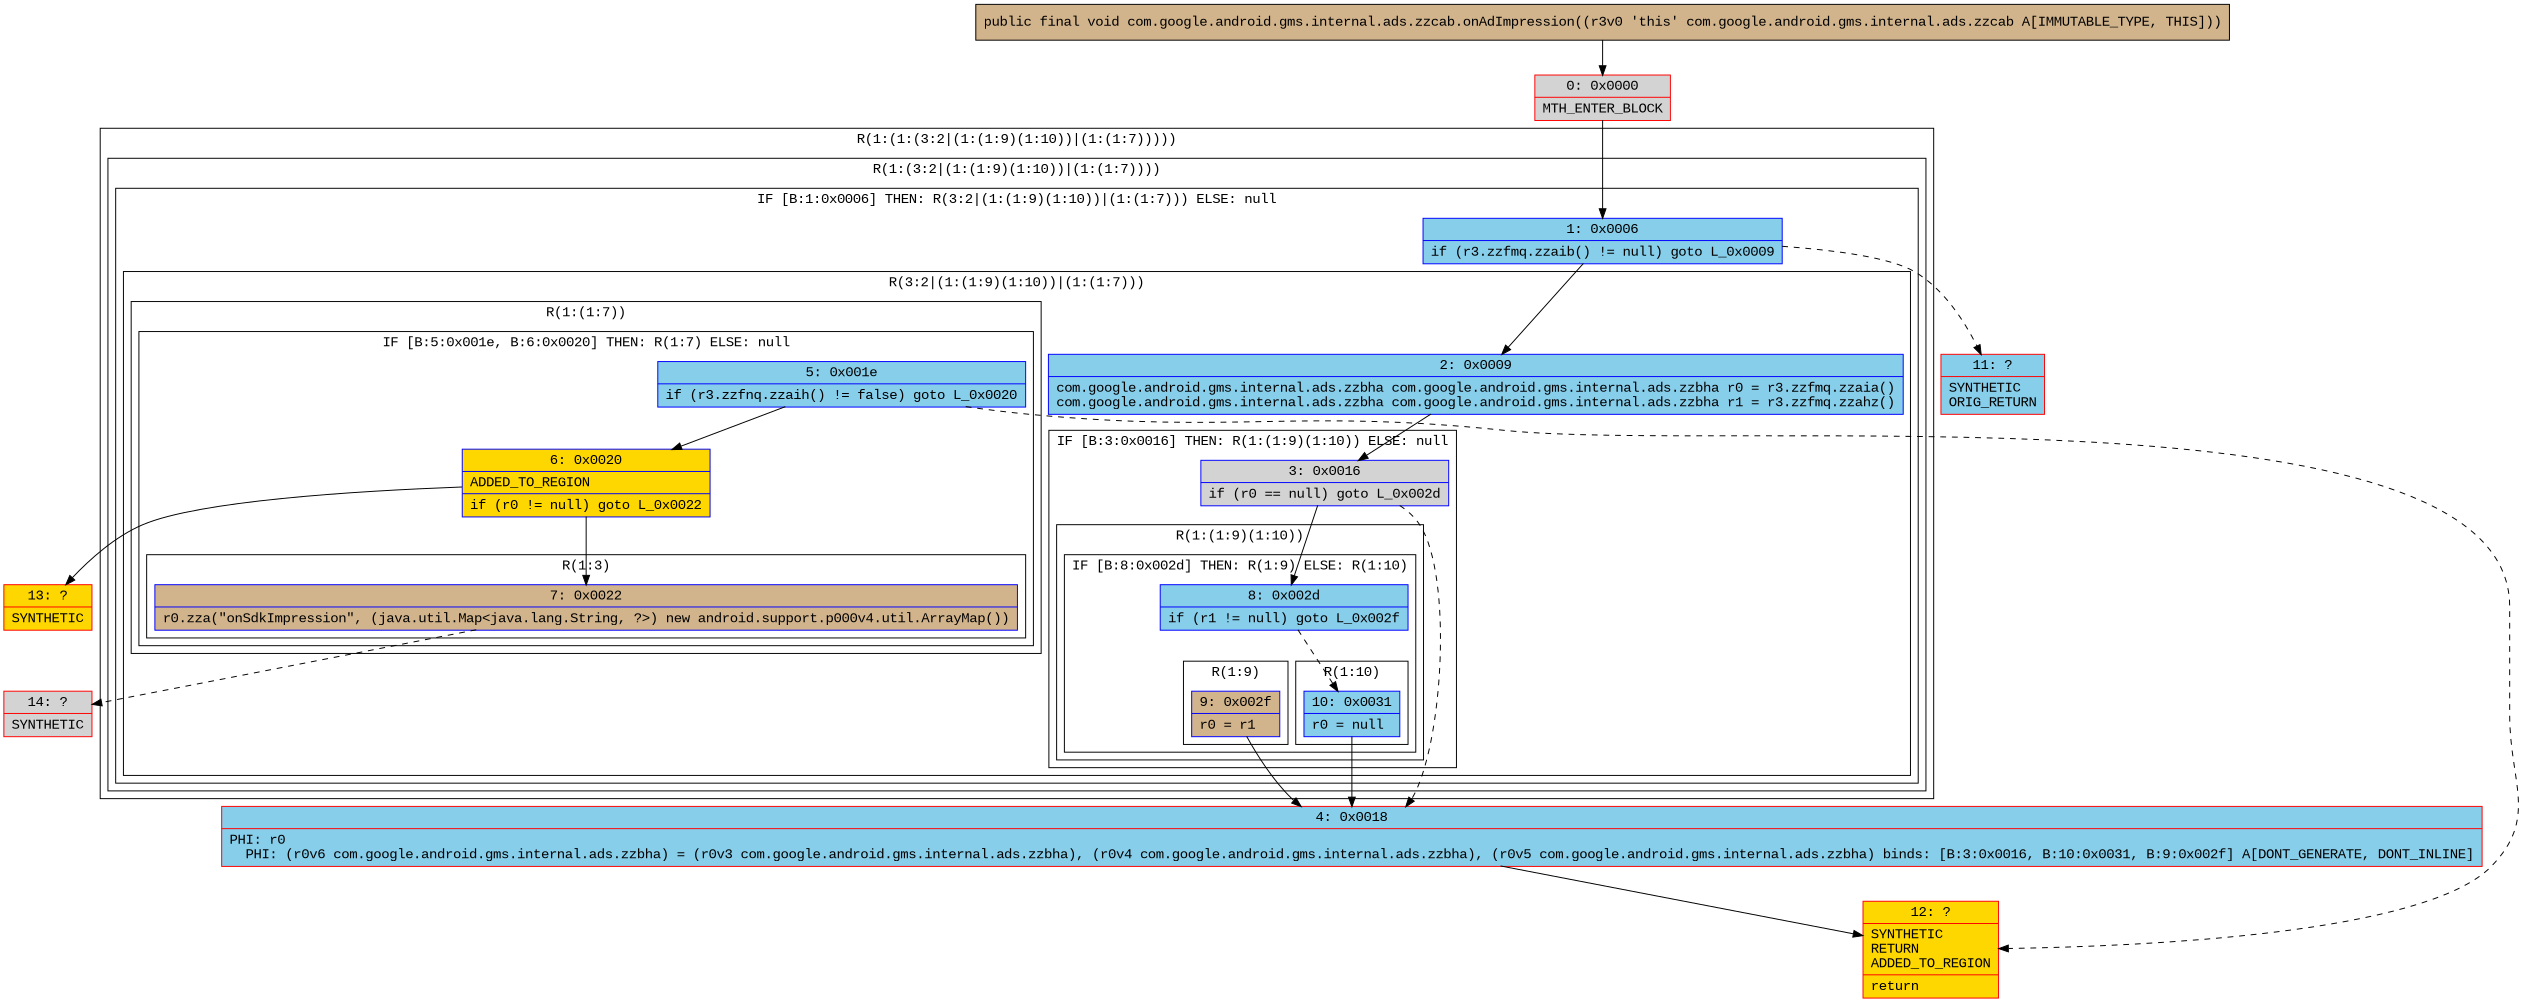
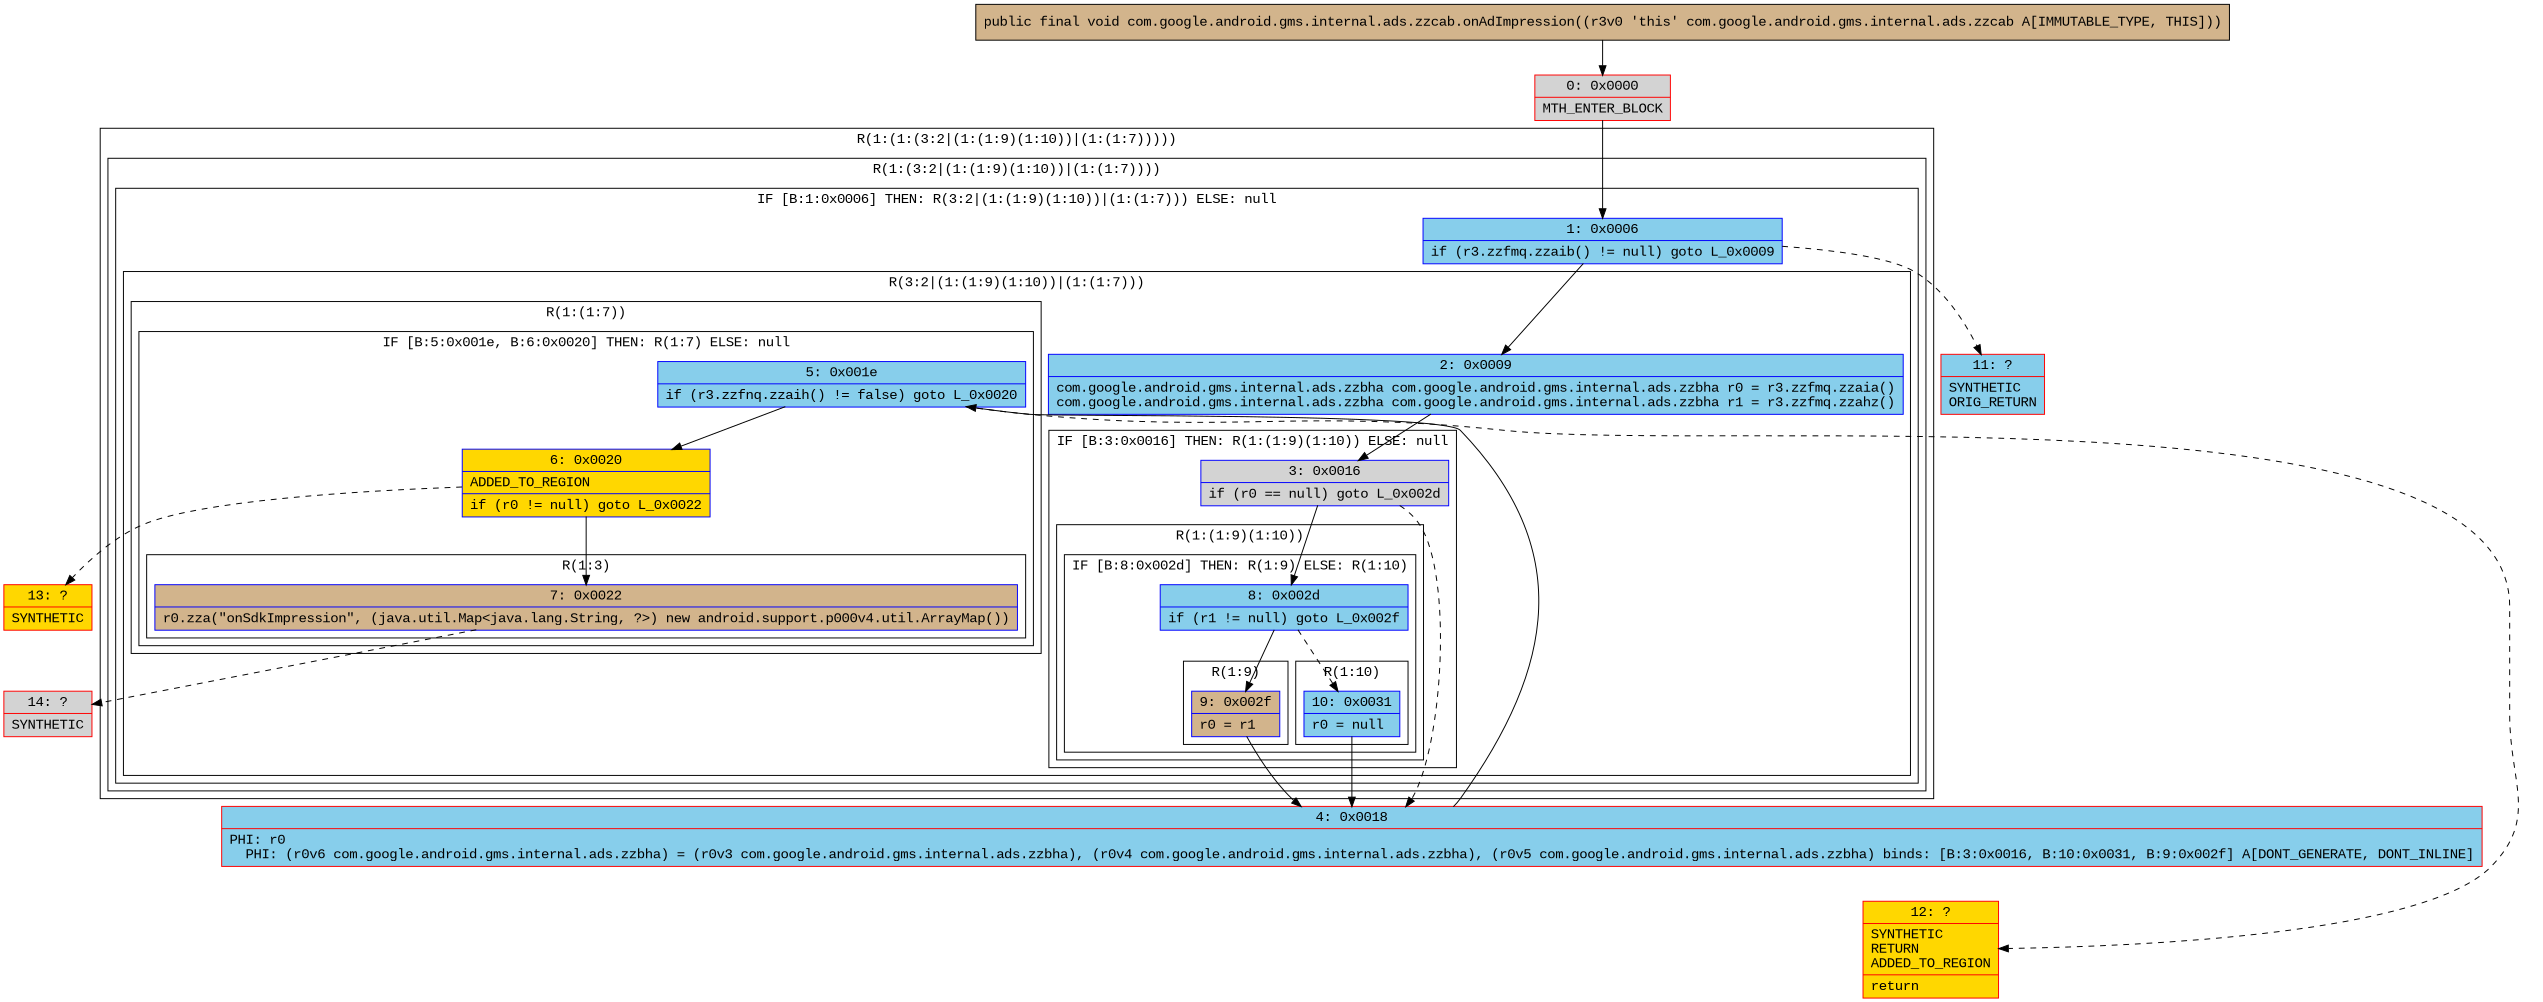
(257, 501) -> (257, 501)
none -> (1263, 655)
(1677, 900) -> (1468, 439)
